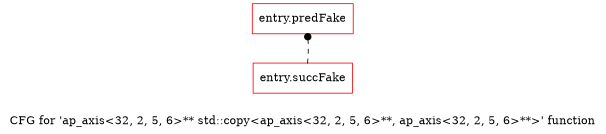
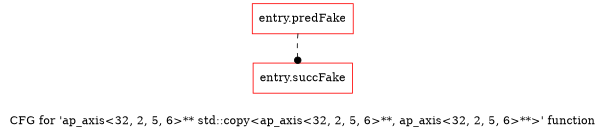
(308, 52) -> (297, 45)
